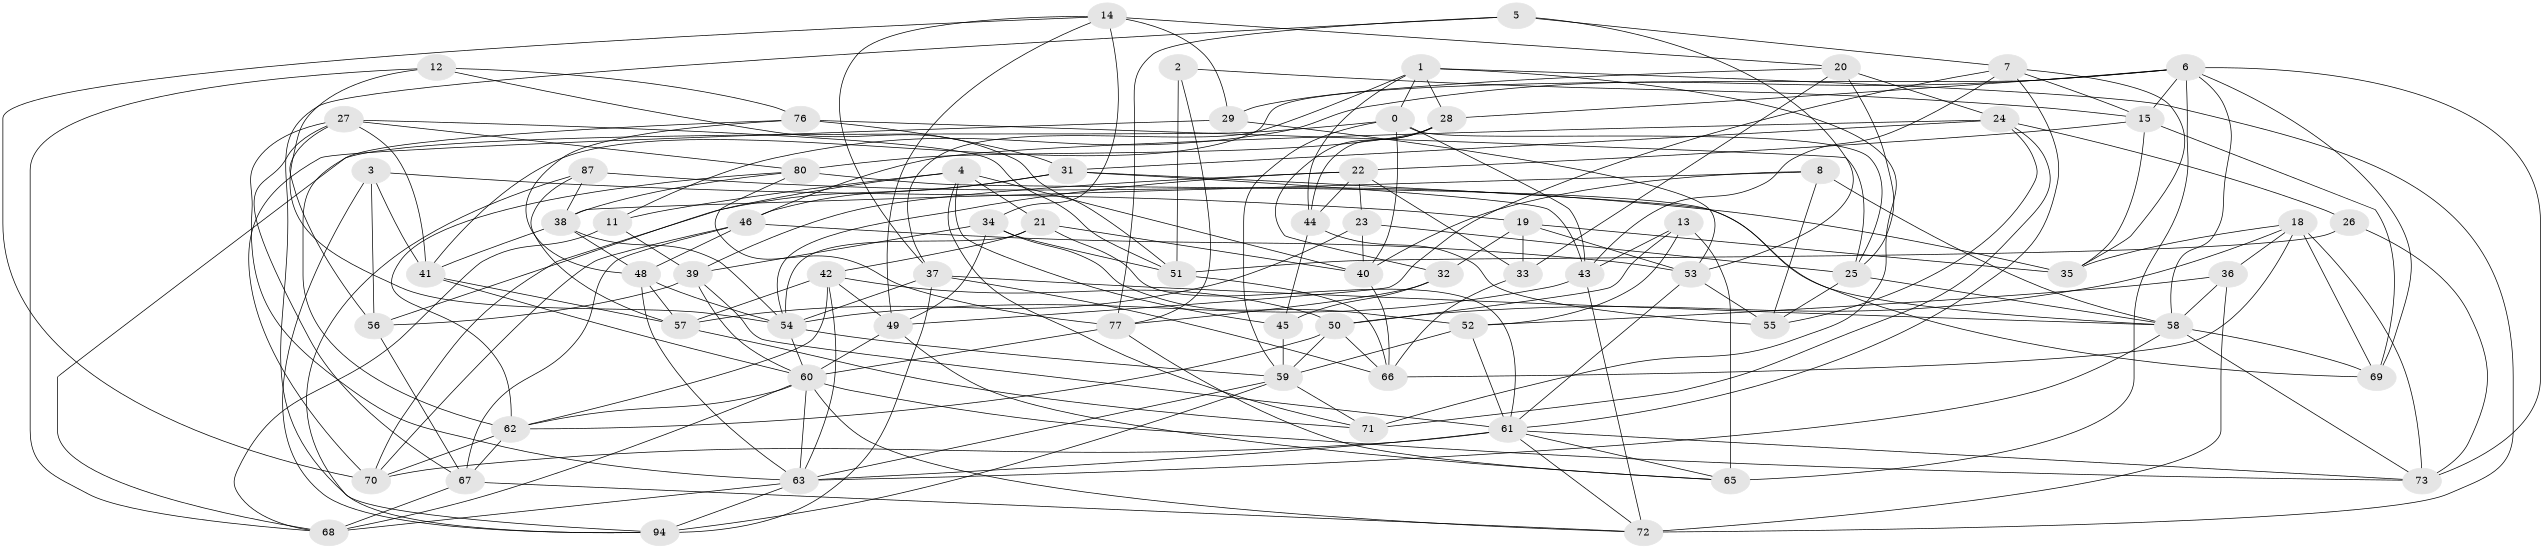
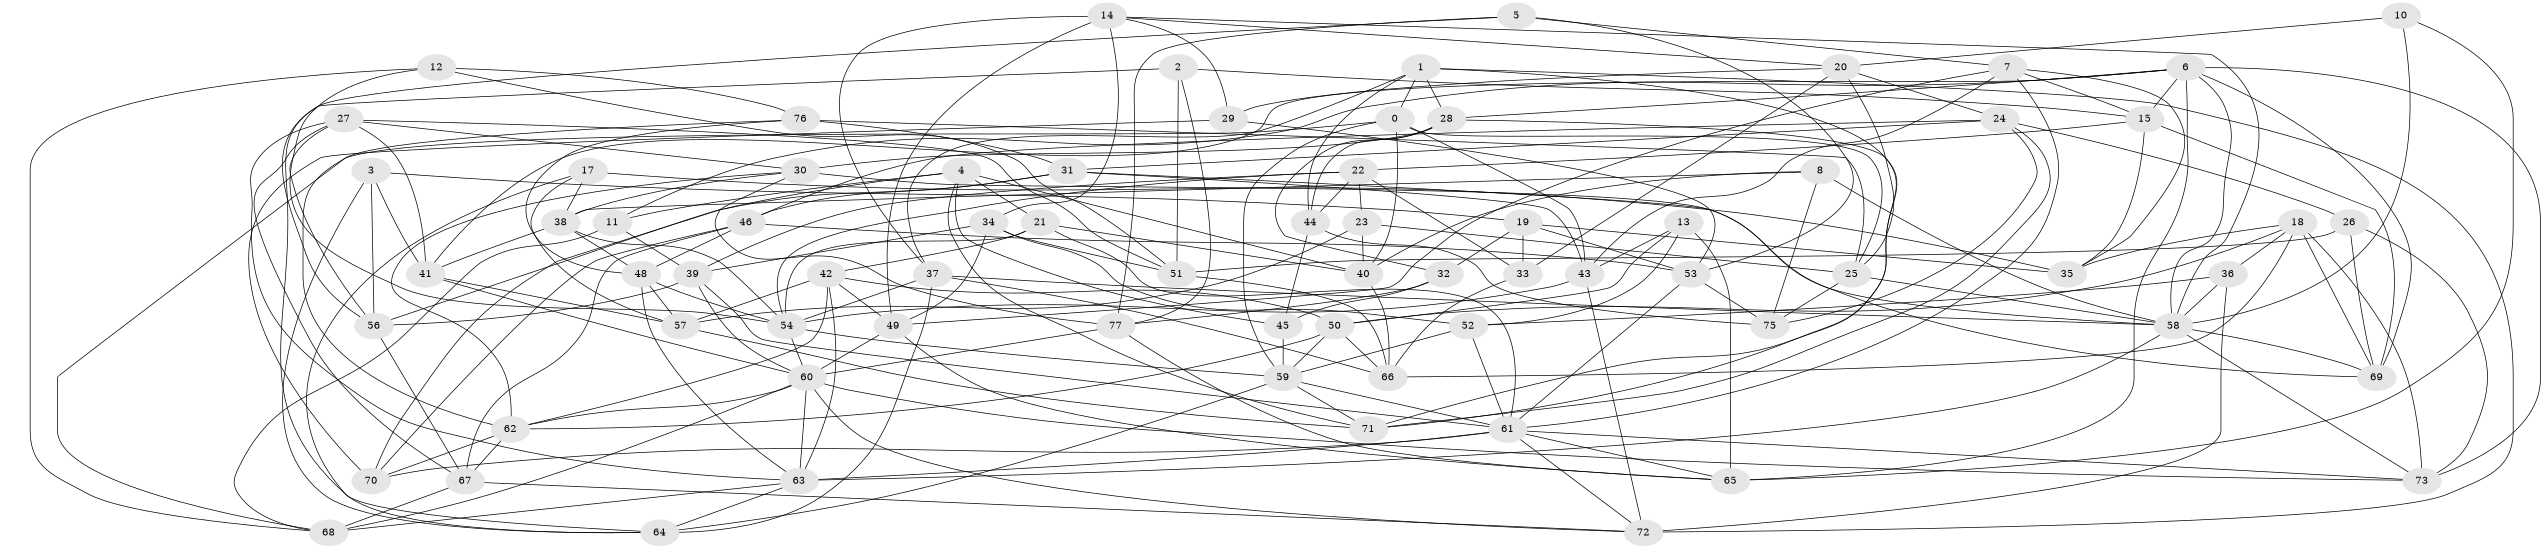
none -> (2401, 16)
(258, 68) -> (1818, 40)
none -> (614, 91)
none -> (1815, 139)
(588, 171) -> (588, 171)
(801, 171) -> (801, 171)
none -> (2360, 301)
(1770, 326) -> (1770, 326)
(1041, 429) -> (1396, 404)
(660, 533) -> (660, 533)
